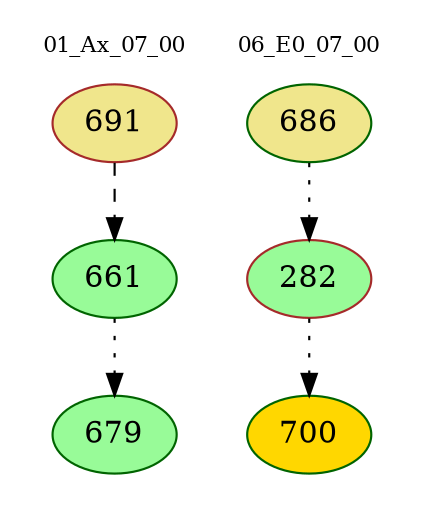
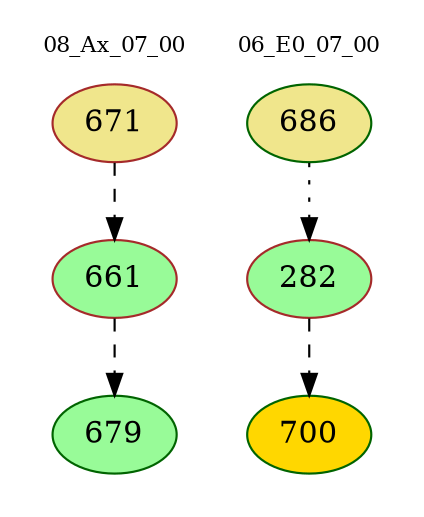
(115, 46) -> (115, 46)
(115, 123) -> (115, 123)
(115, 279) -> (115, 279)
(115, 346) -> (115, 346)
(309, 346) -> (309, 346)
